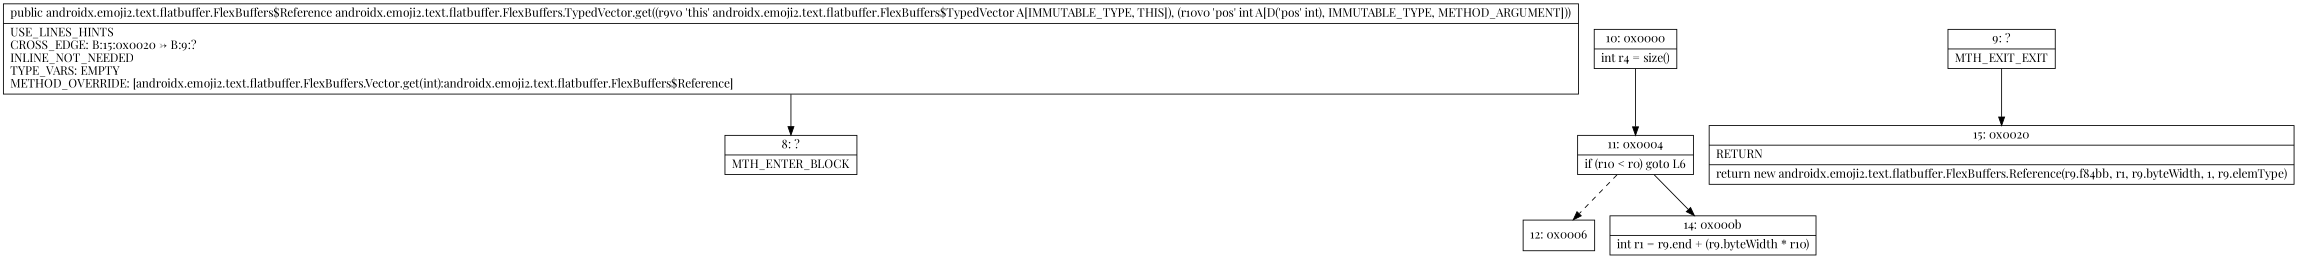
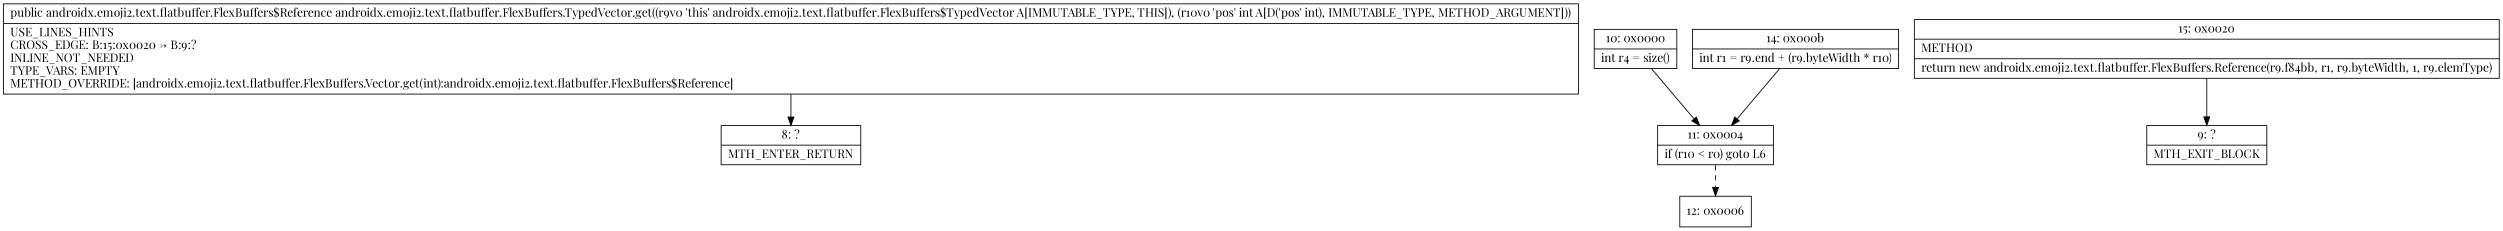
(2002, 58) -> (2207, 155)
(2002, 93) -> (2207, 98)
(1739, 155) -> (1947, 49)
(791, 164) -> (791, 155)
(1671, 192) -> (1758, 94)
